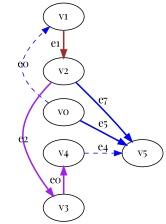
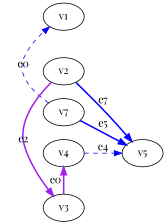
(64, 40) -> none
(64, 112) -> (64, 112)
